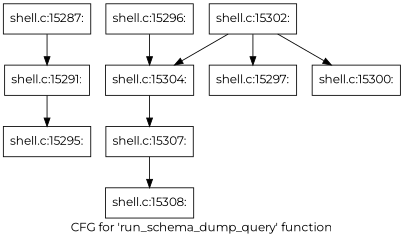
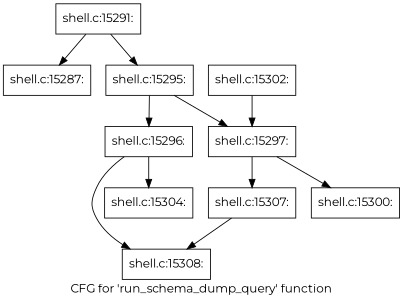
(47, 45) -> (75, 46)
(205, 47) -> none
(301, 47) -> (300, 170)
none -> (149, 107)
(150, 107) -> (252, 168)
none -> (197, 109)
none -> (92, 201)
